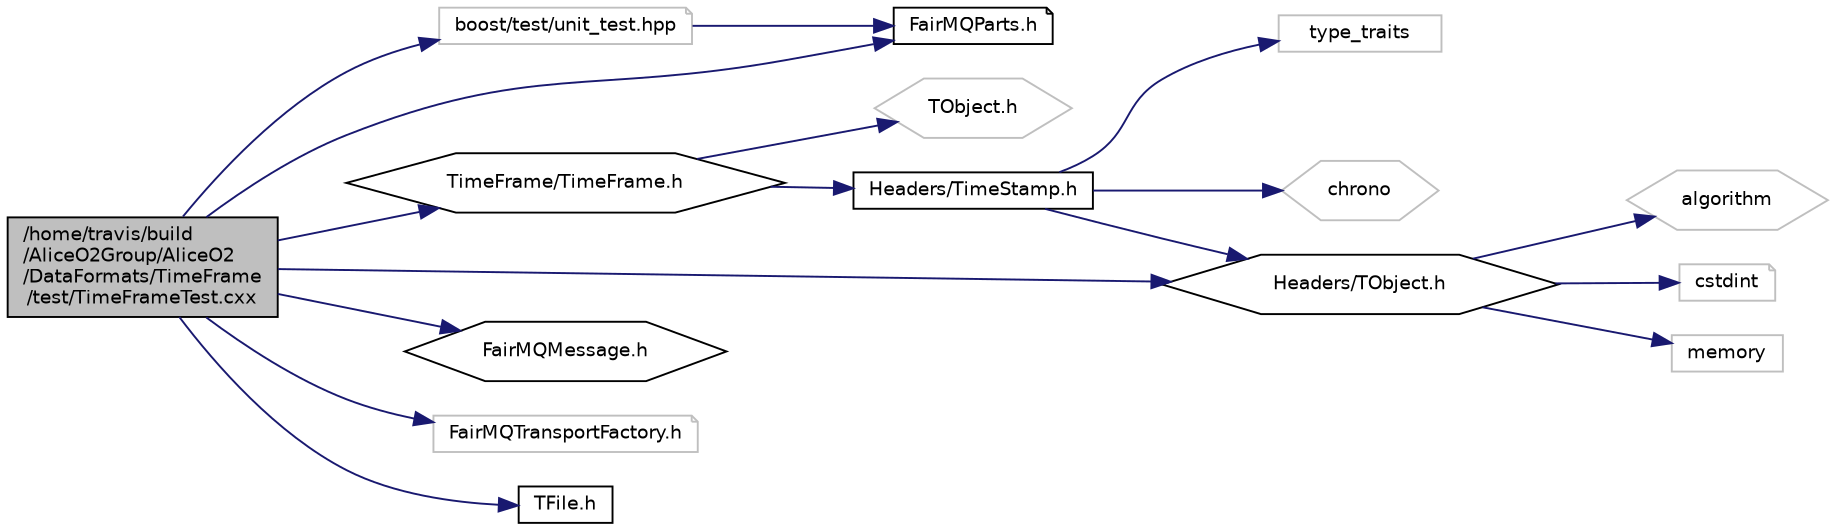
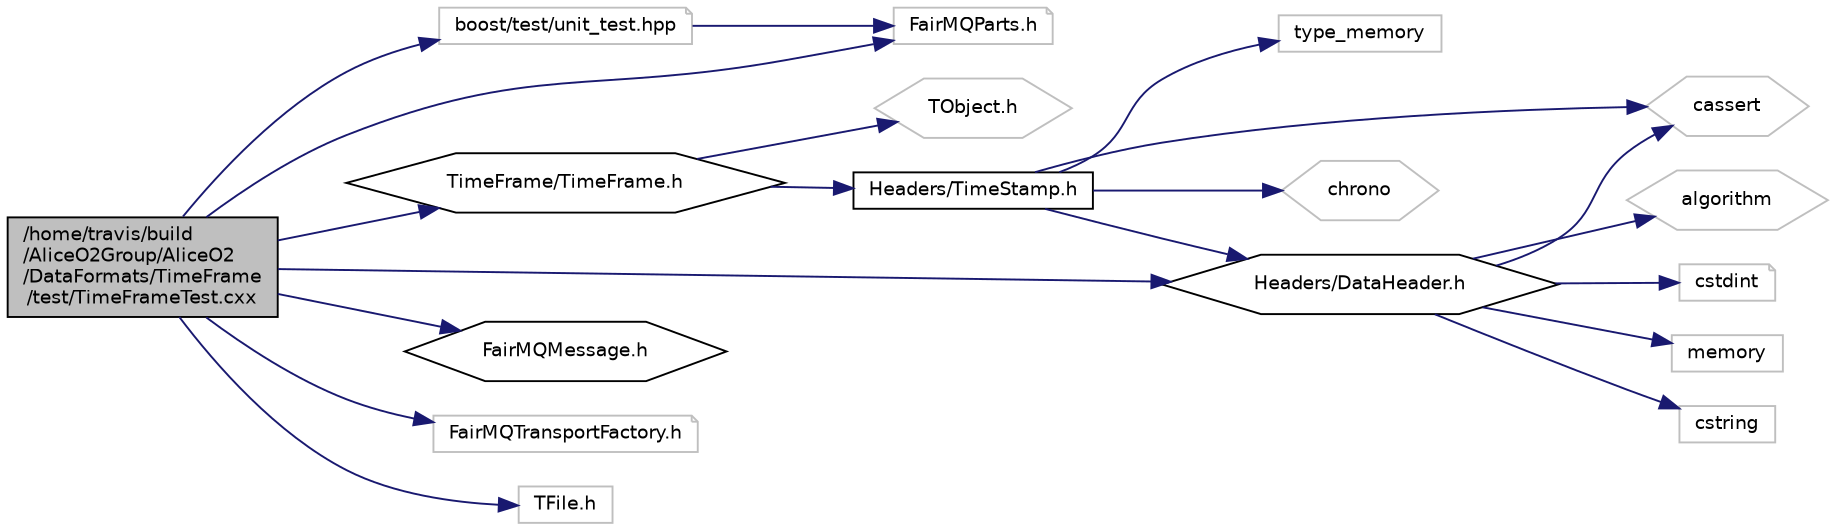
(973, 26) -> (973, 26)
(1360, 34) -> (1360, 34)
none -> (1727, 106)
(1360, 284) -> (1360, 284)
none -> (1727, 424)
(566, 505) -> (566, 505)
